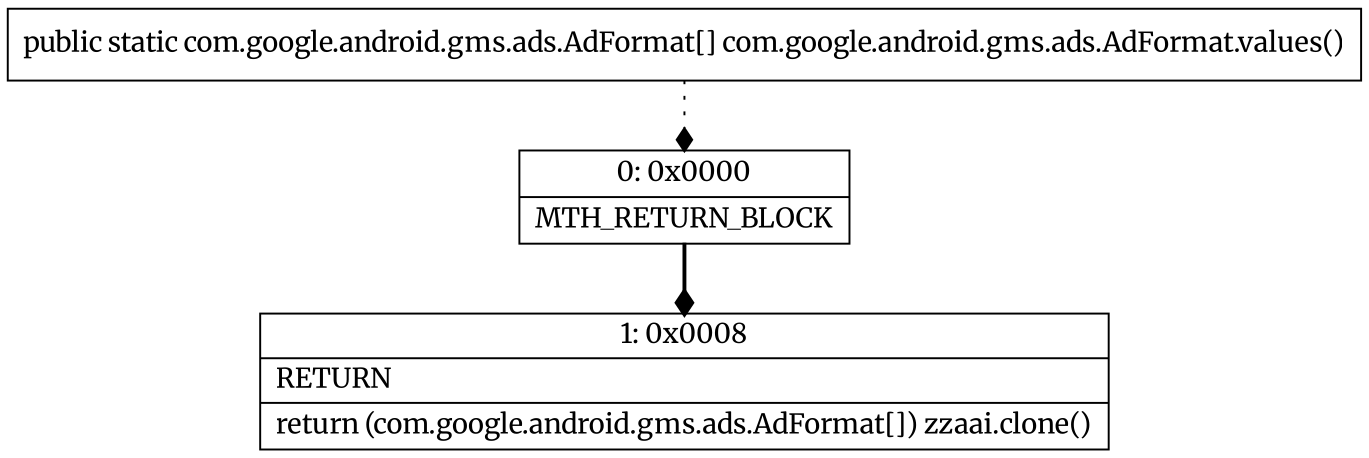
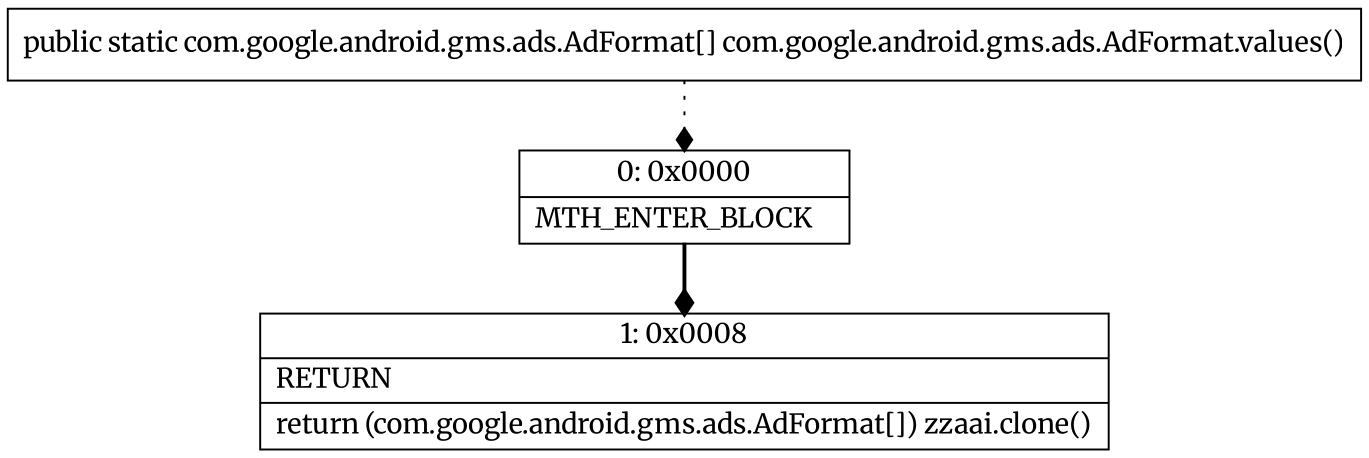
(684, 219) -> (674, 219)
